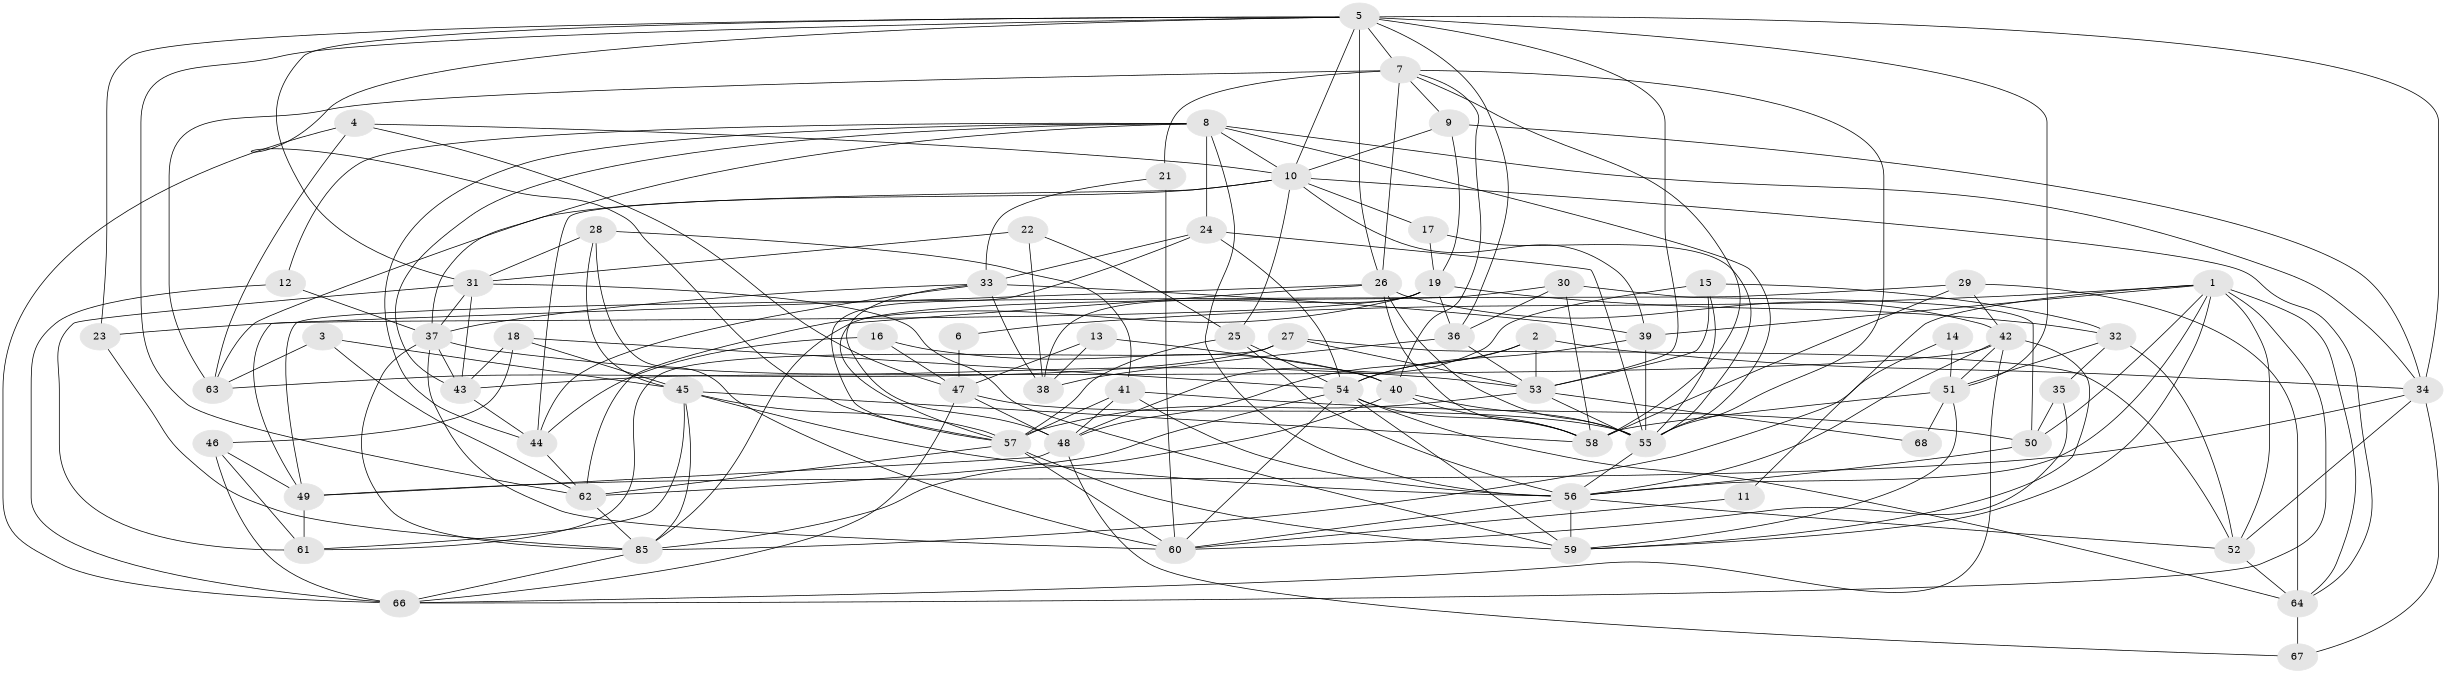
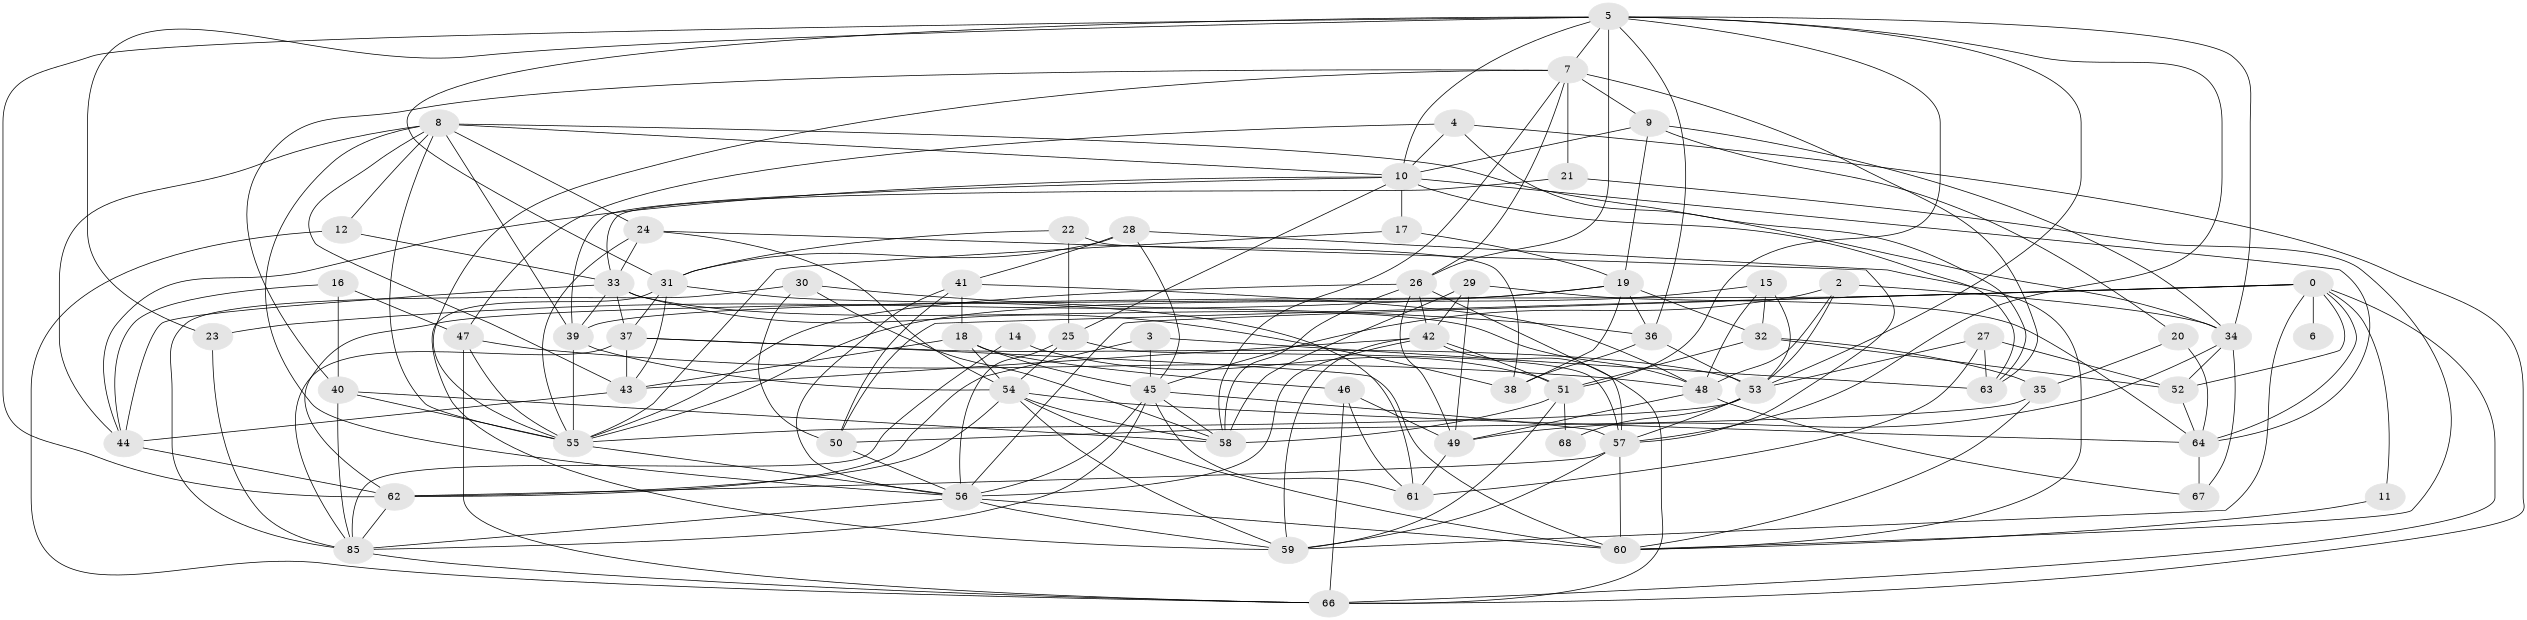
(778, 161) -> (509, 235)
(2213, 283) -> (2313, 283)
(359, 310) -> (484, 258)
(1097, 337) -> none
none -> (2178, 337)
(959, 359) -> none
(1439, 363) -> (1574, 310)
(1068, 416) -> (962, 310)
(1934, 527) -> (658, 524)
